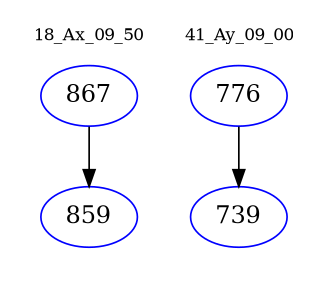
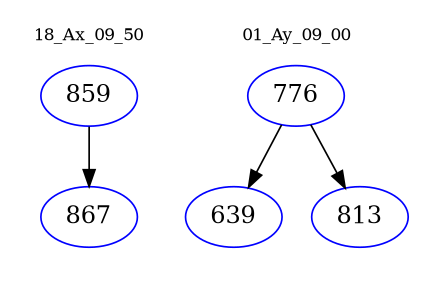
(240, 36) -> (297, 36)
(89, 148) -> (89, 148)
(239, 217) -> (234, 217)
none -> (360, 217)
